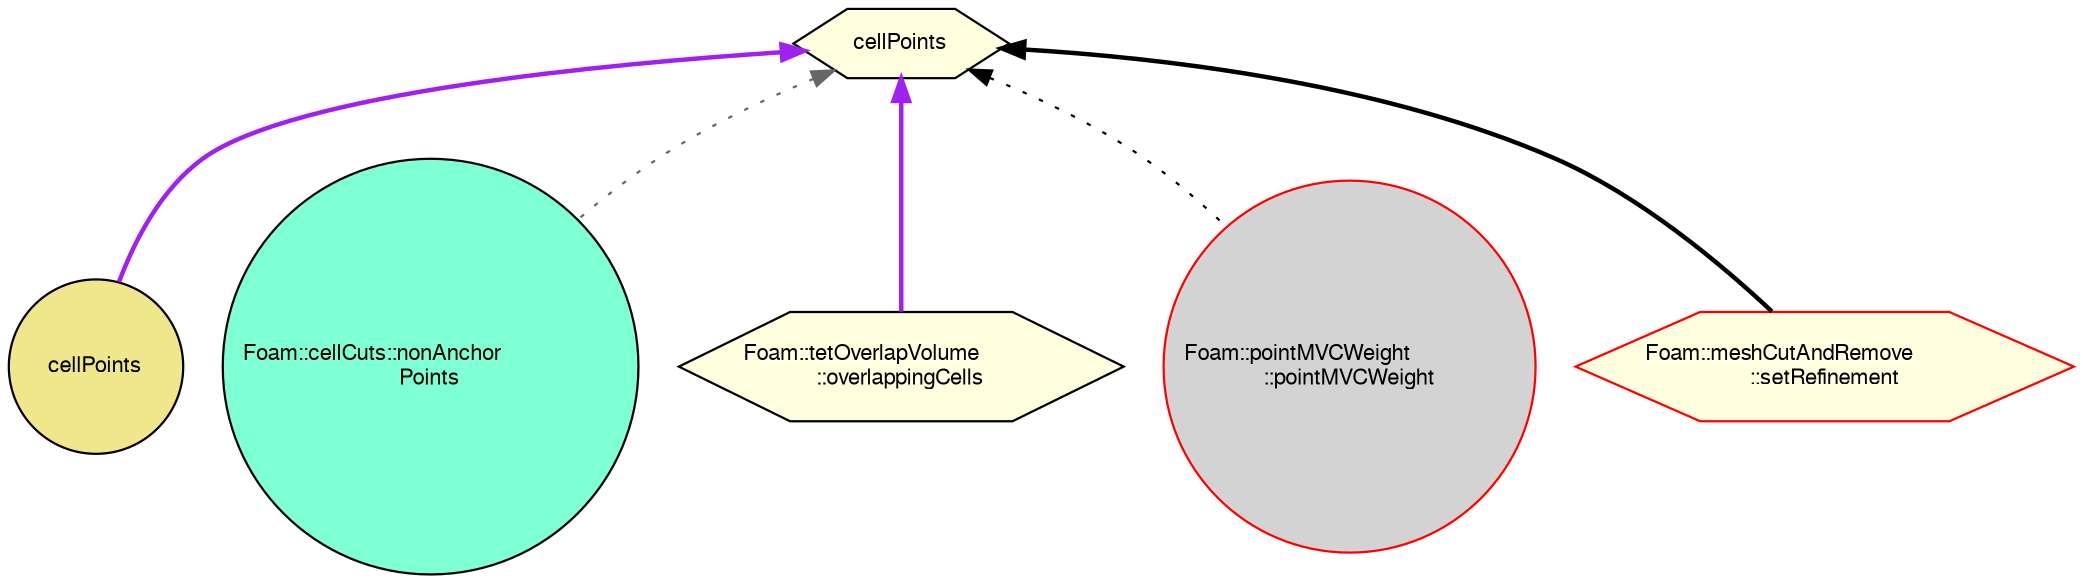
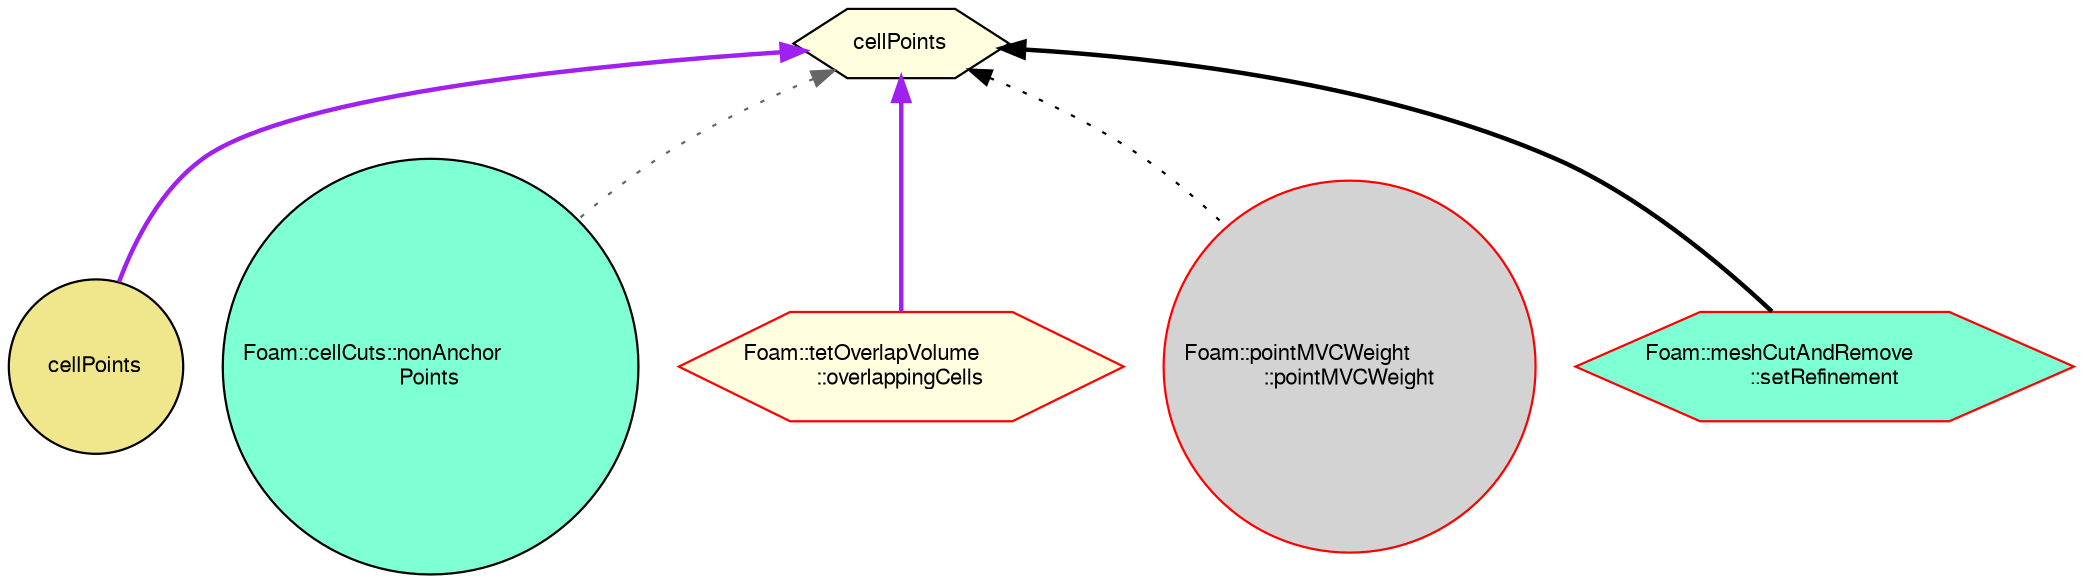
(901, 367) -> (901, 367)
(1825, 367) -> (1825, 367)
